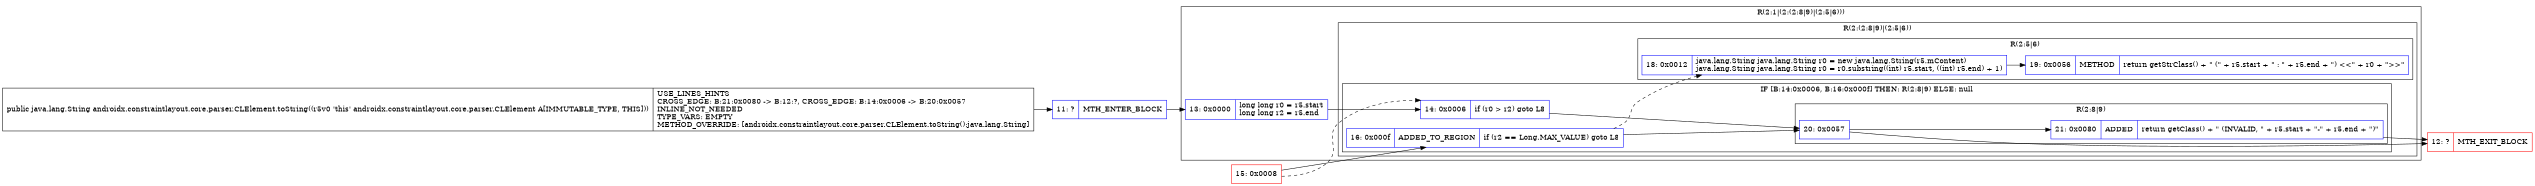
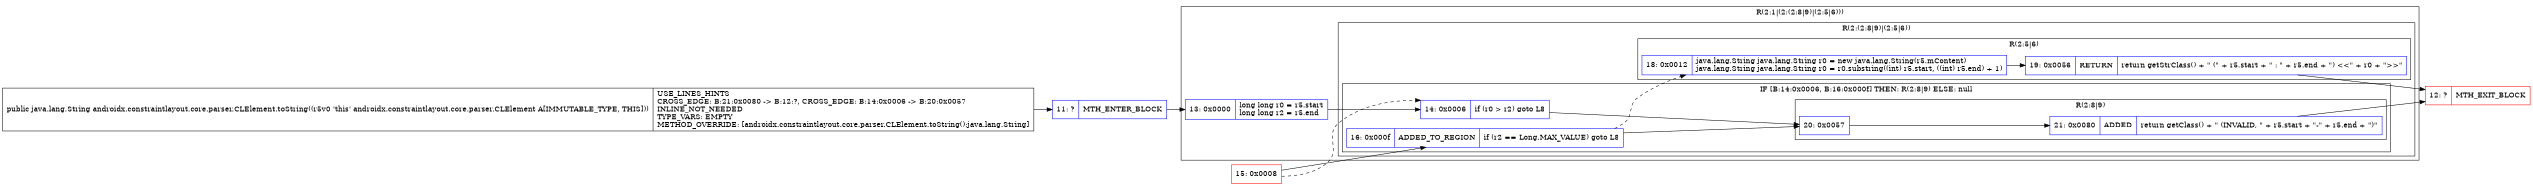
(2097, 65) -> (2096, 65)
(2135, 146) -> (2359, 82)
